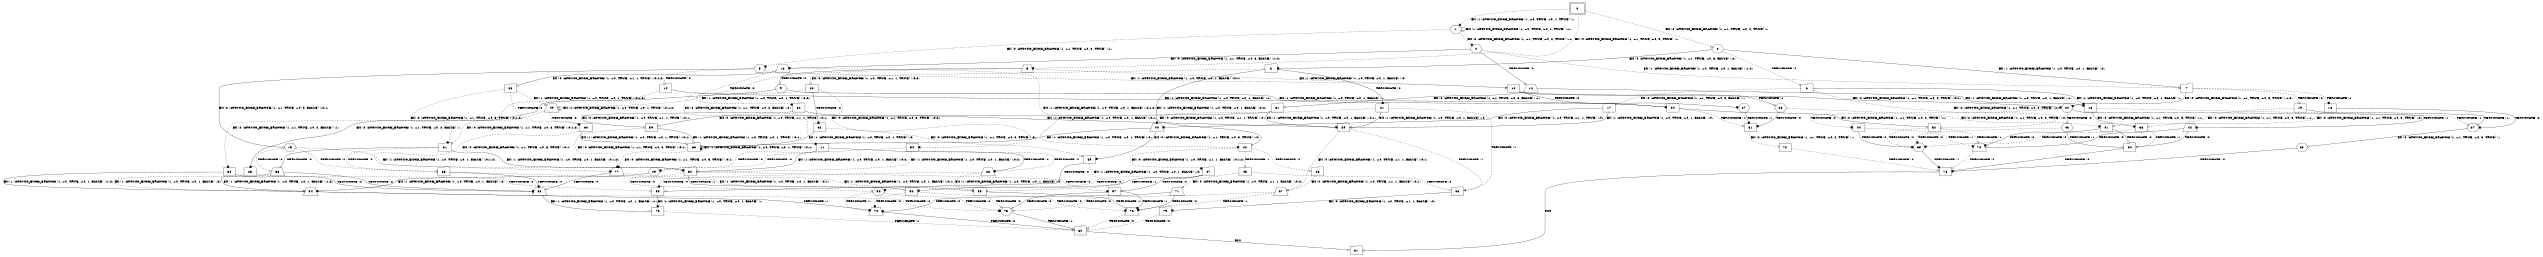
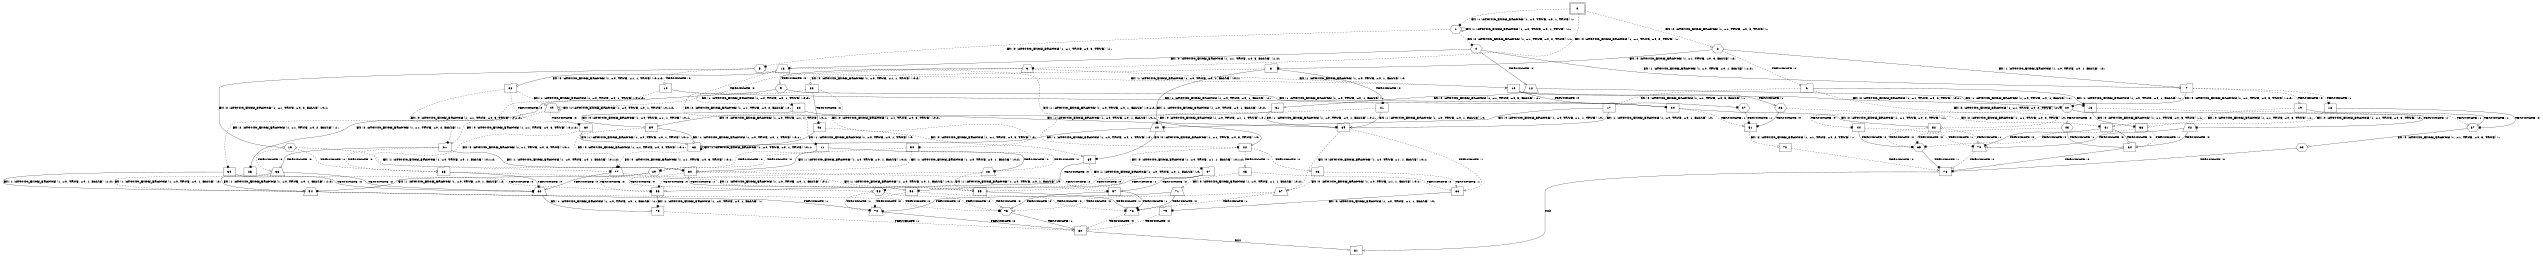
(1829, 81) -> (1829, 81)
(1483, 115) -> (1392, 173)
none -> (599, 182)
